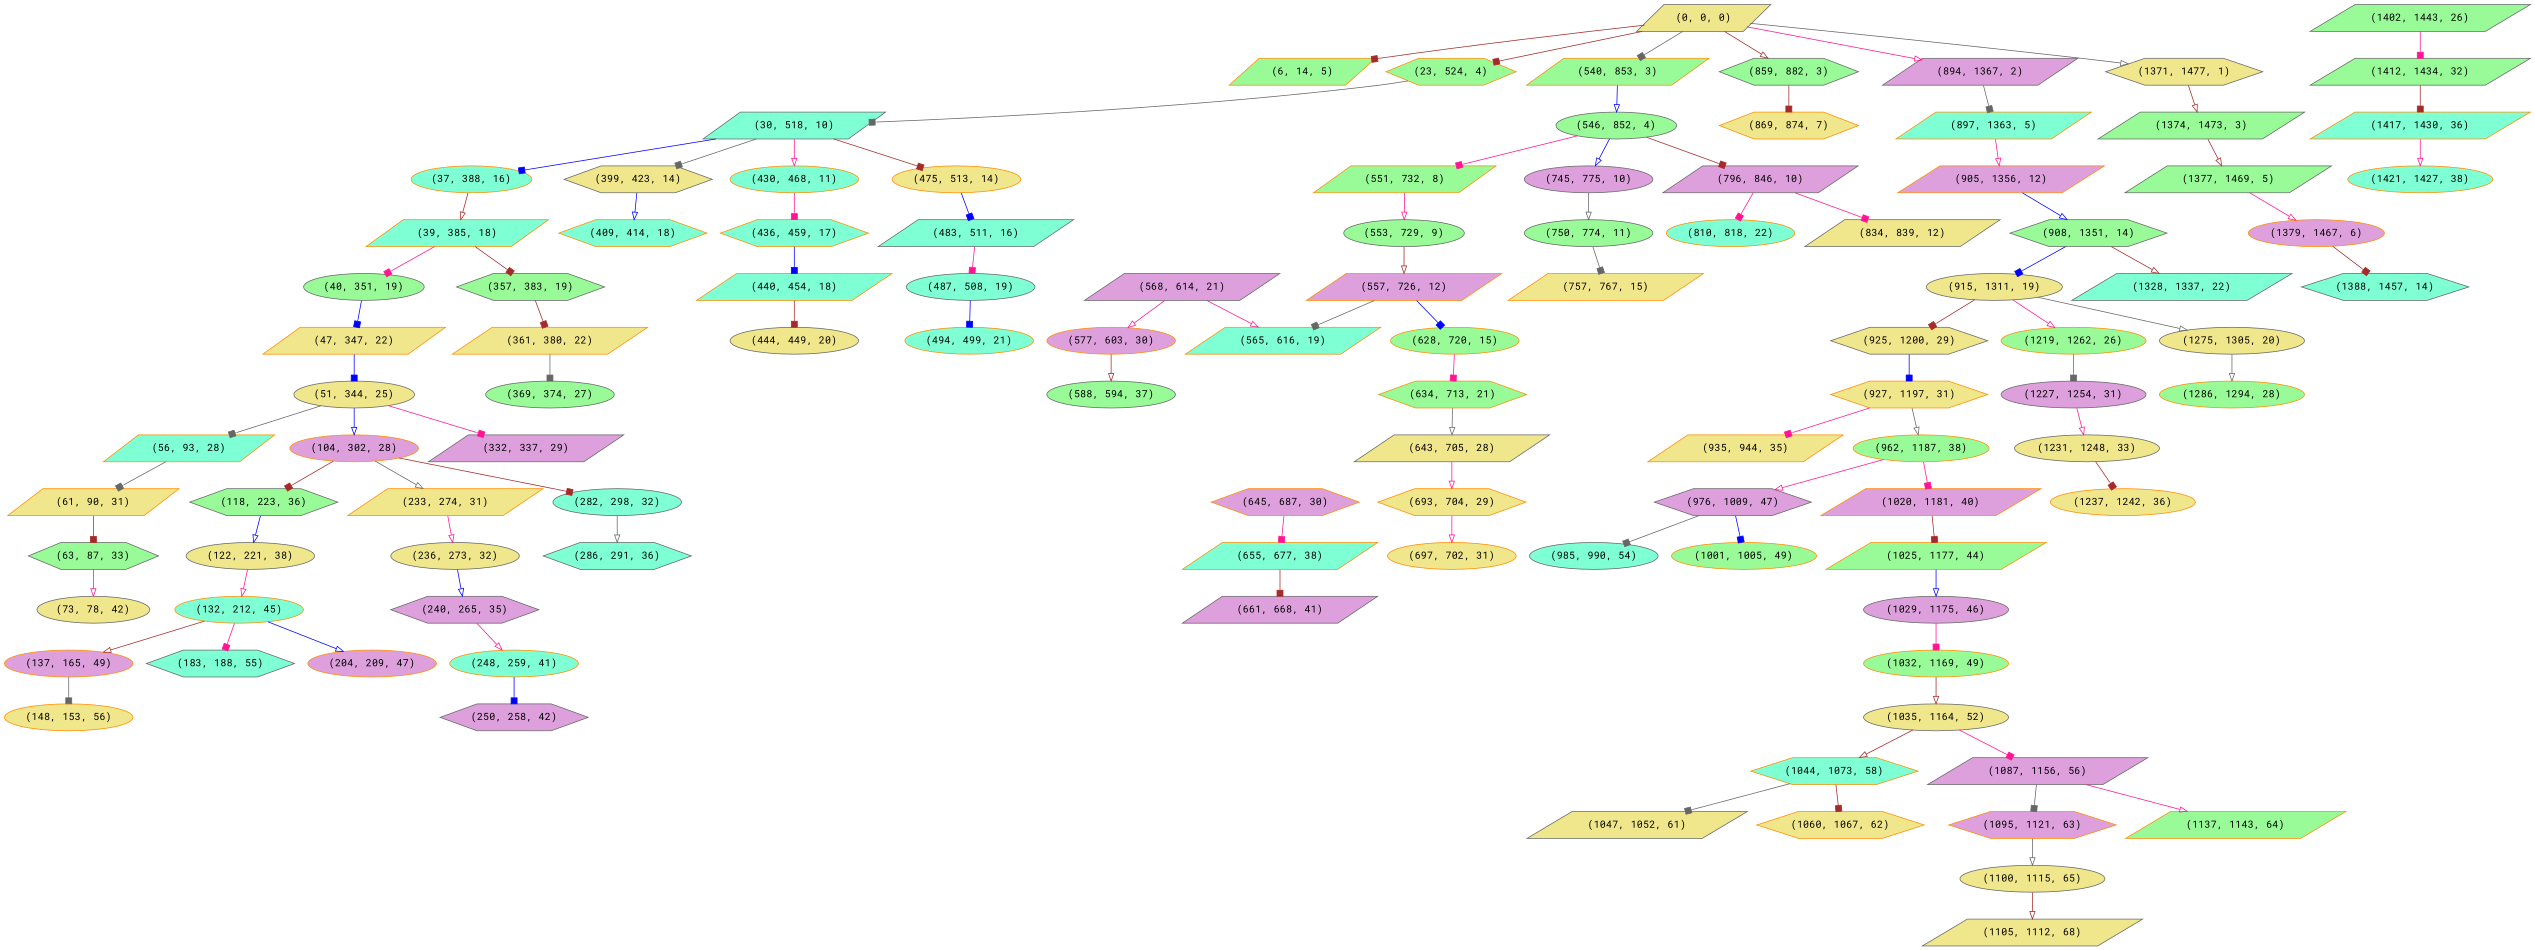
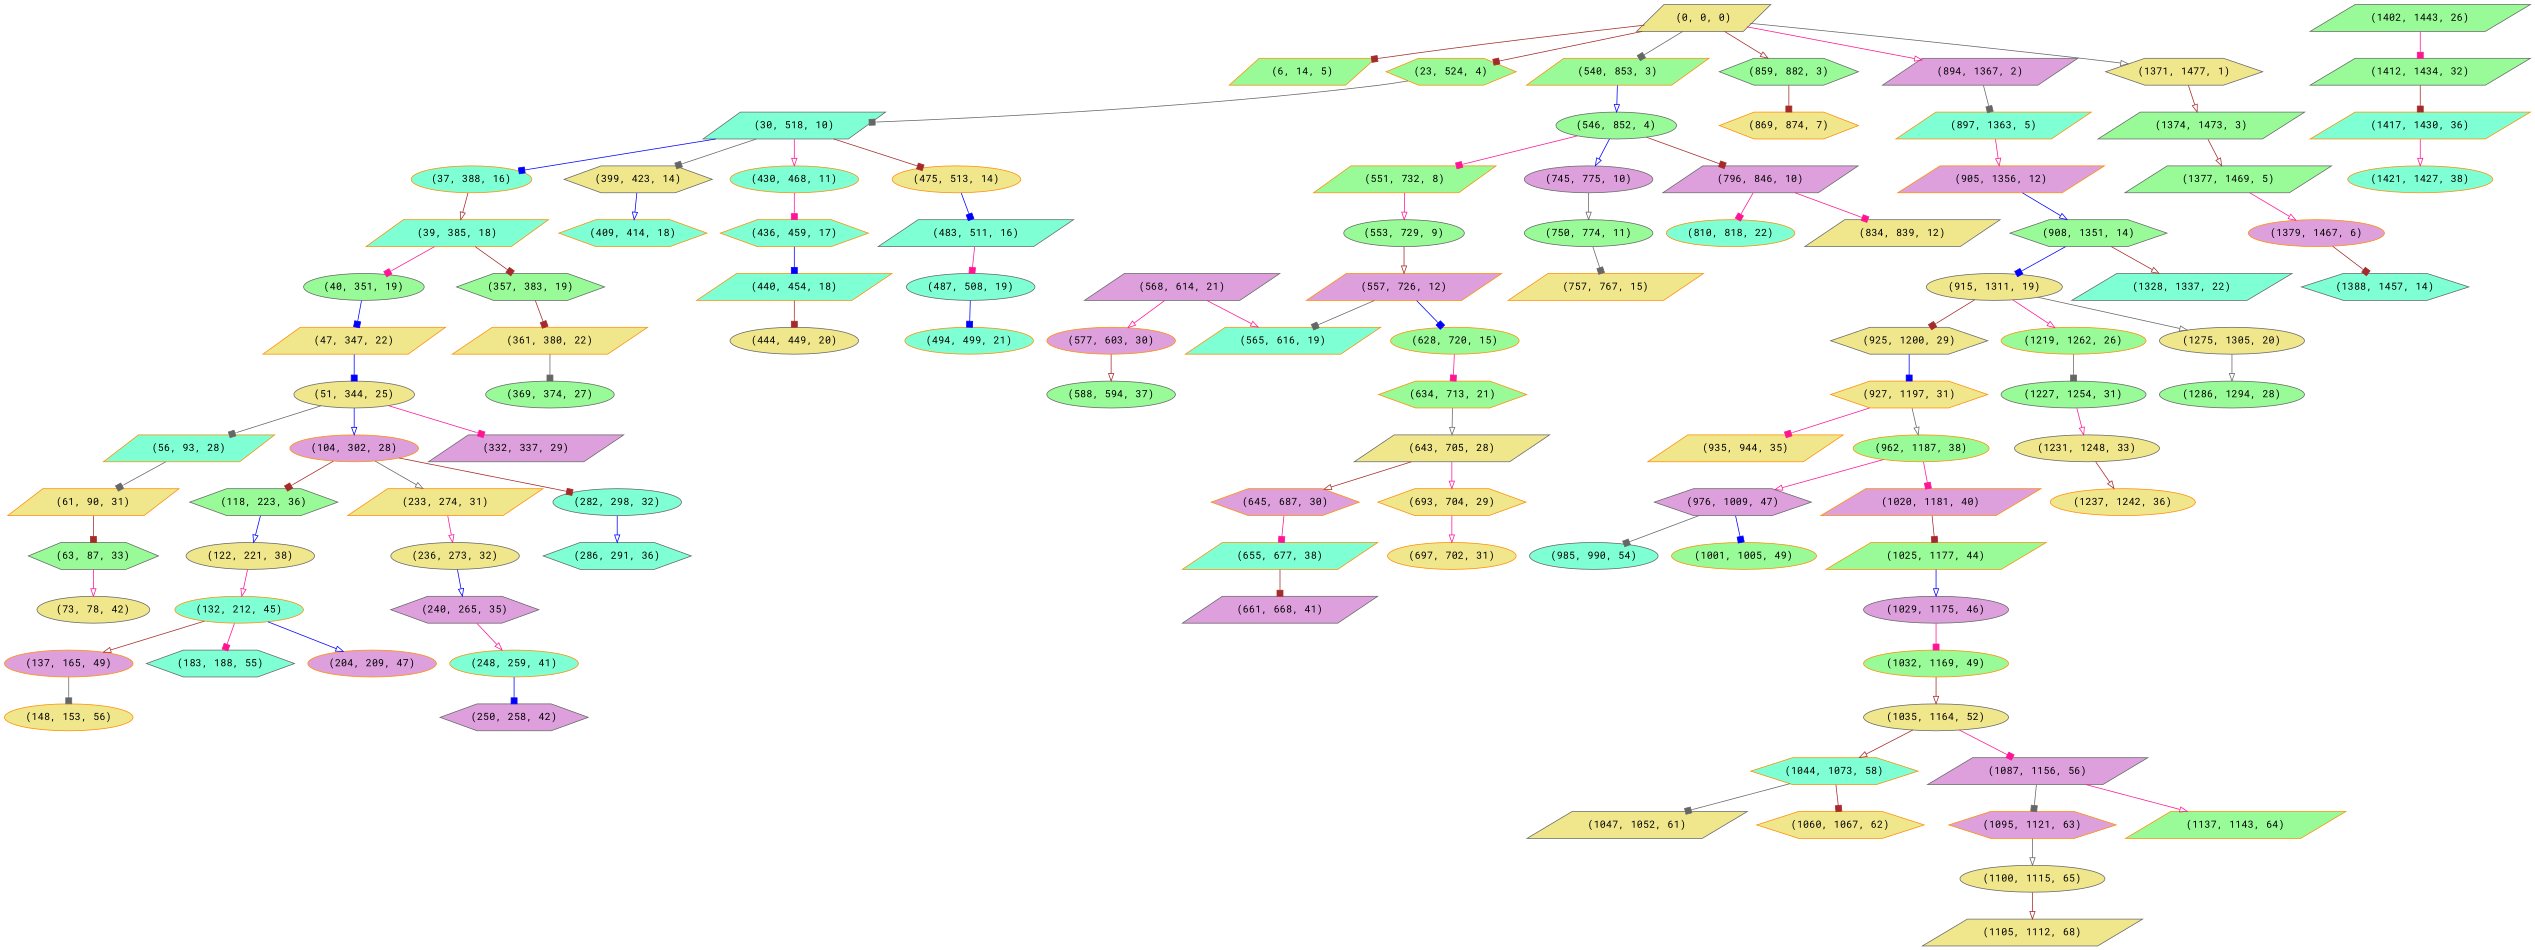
(2074, 395) -> (2074, 395)
(2232, 395) -> (2232, 395)
(2103, 472) -> (2103, 472)
none -> (1371, 474)
(617, 525) -> (617, 525)
